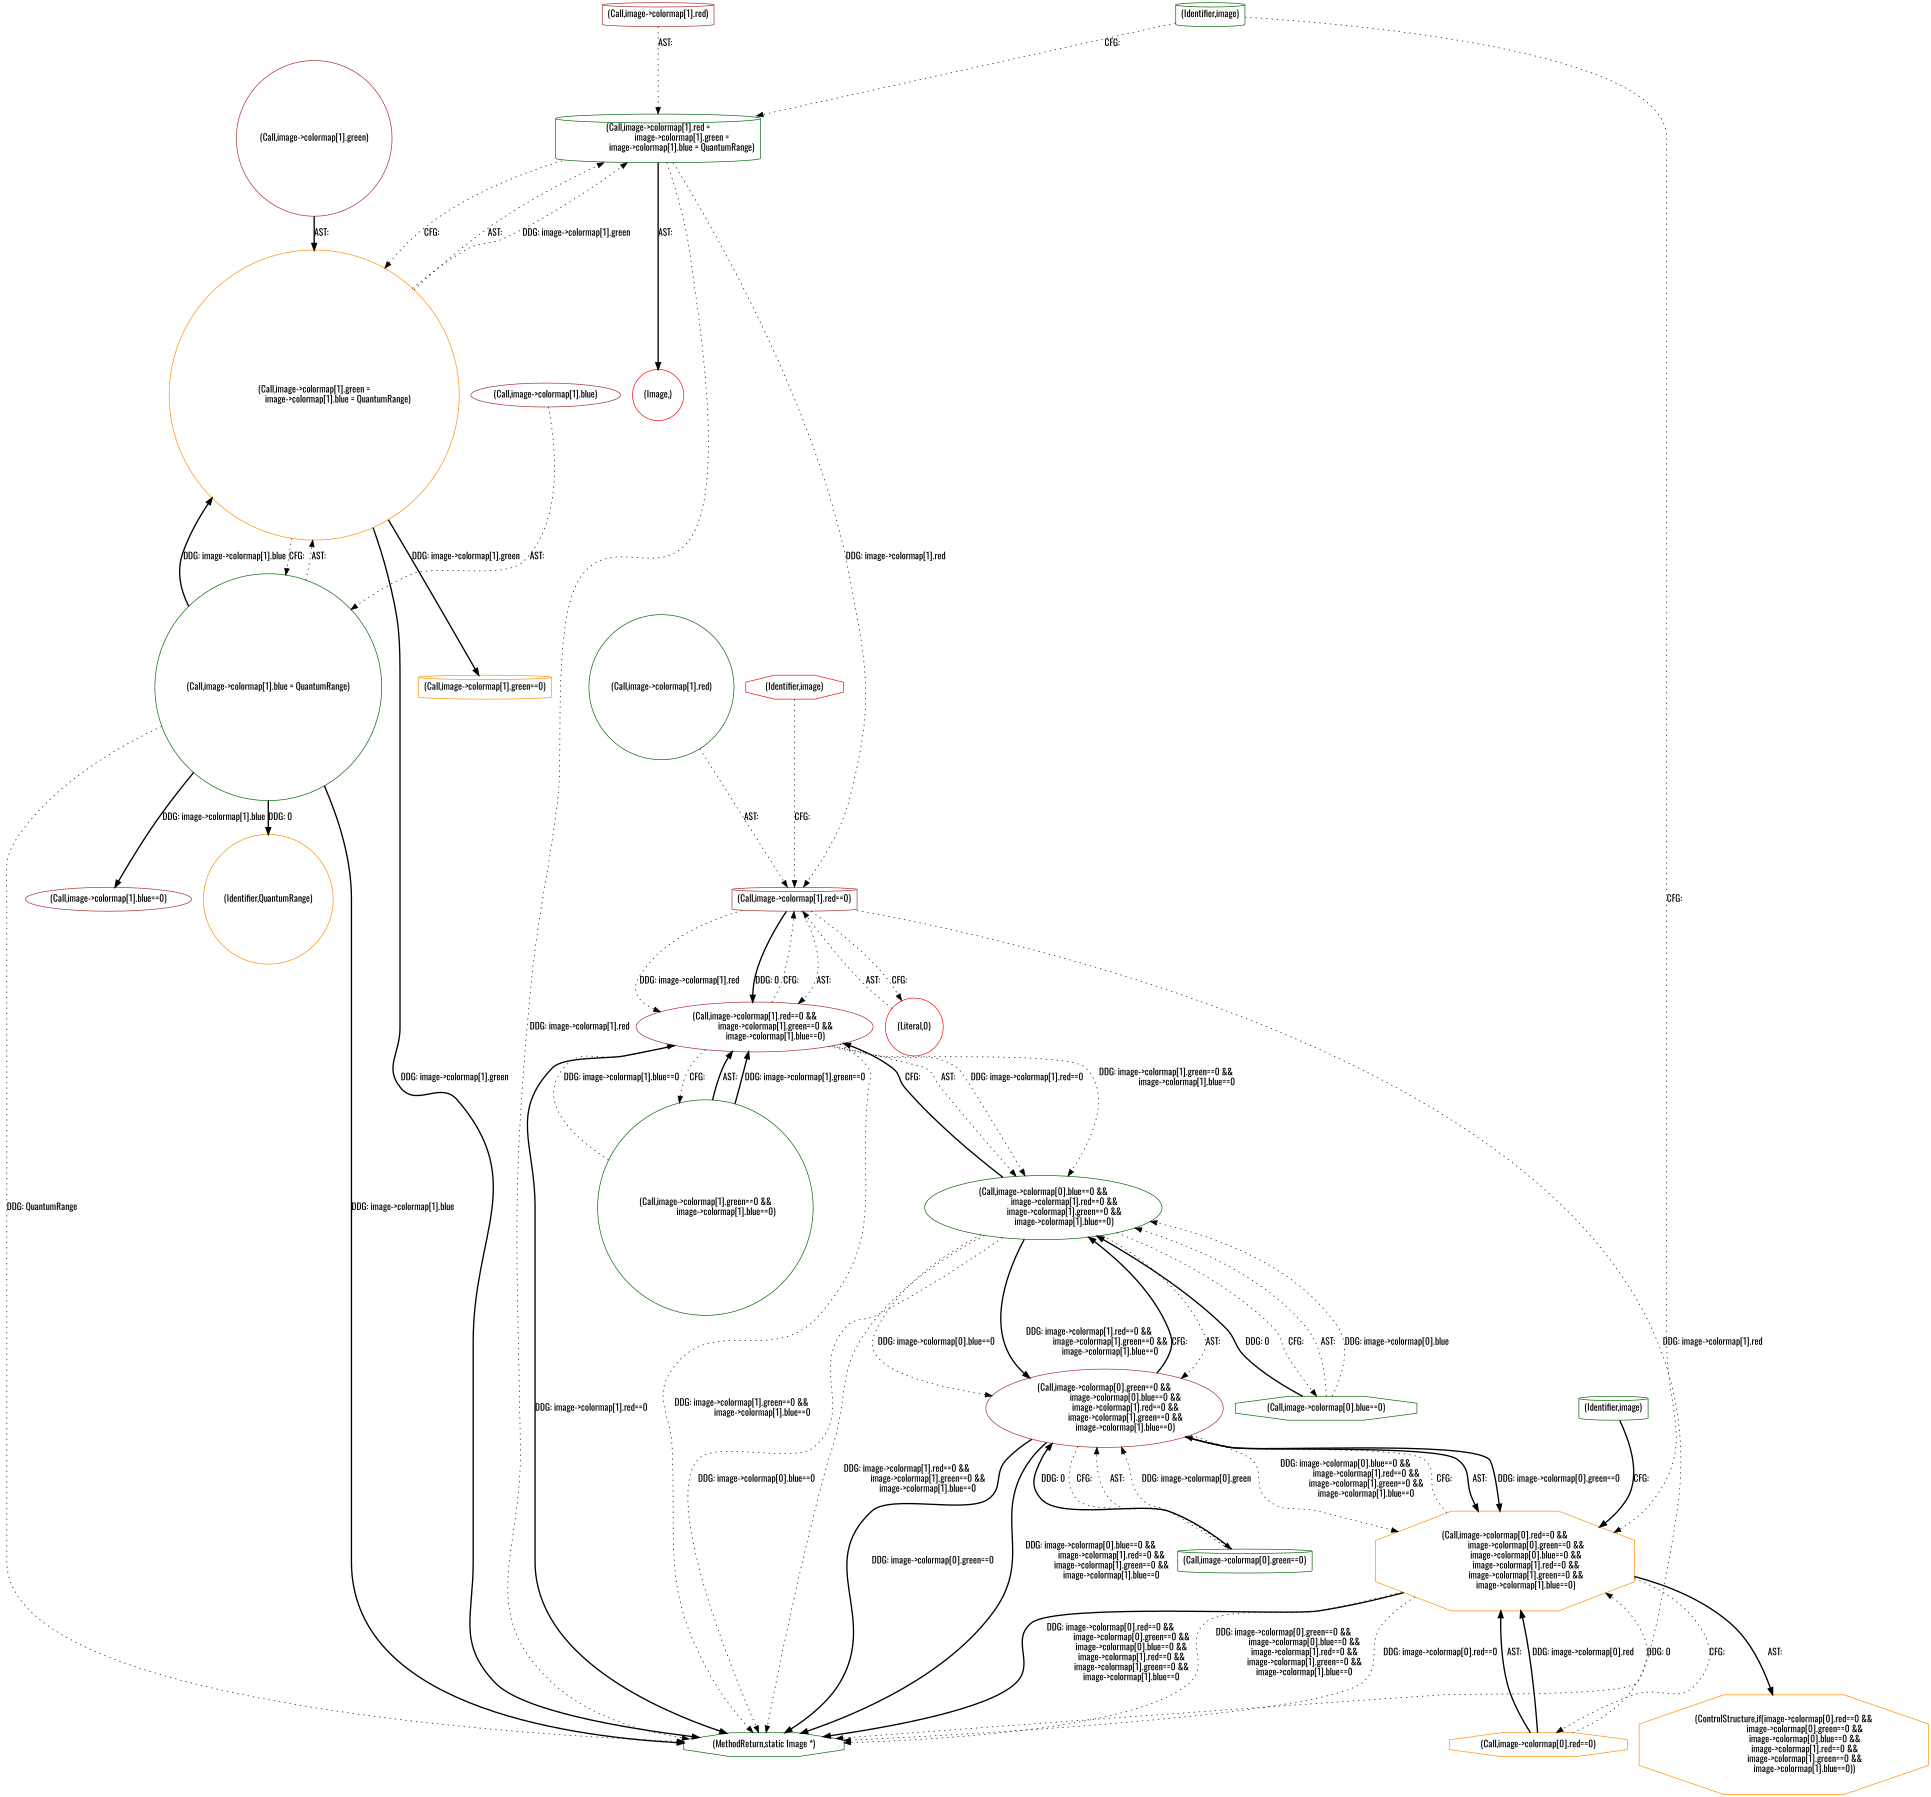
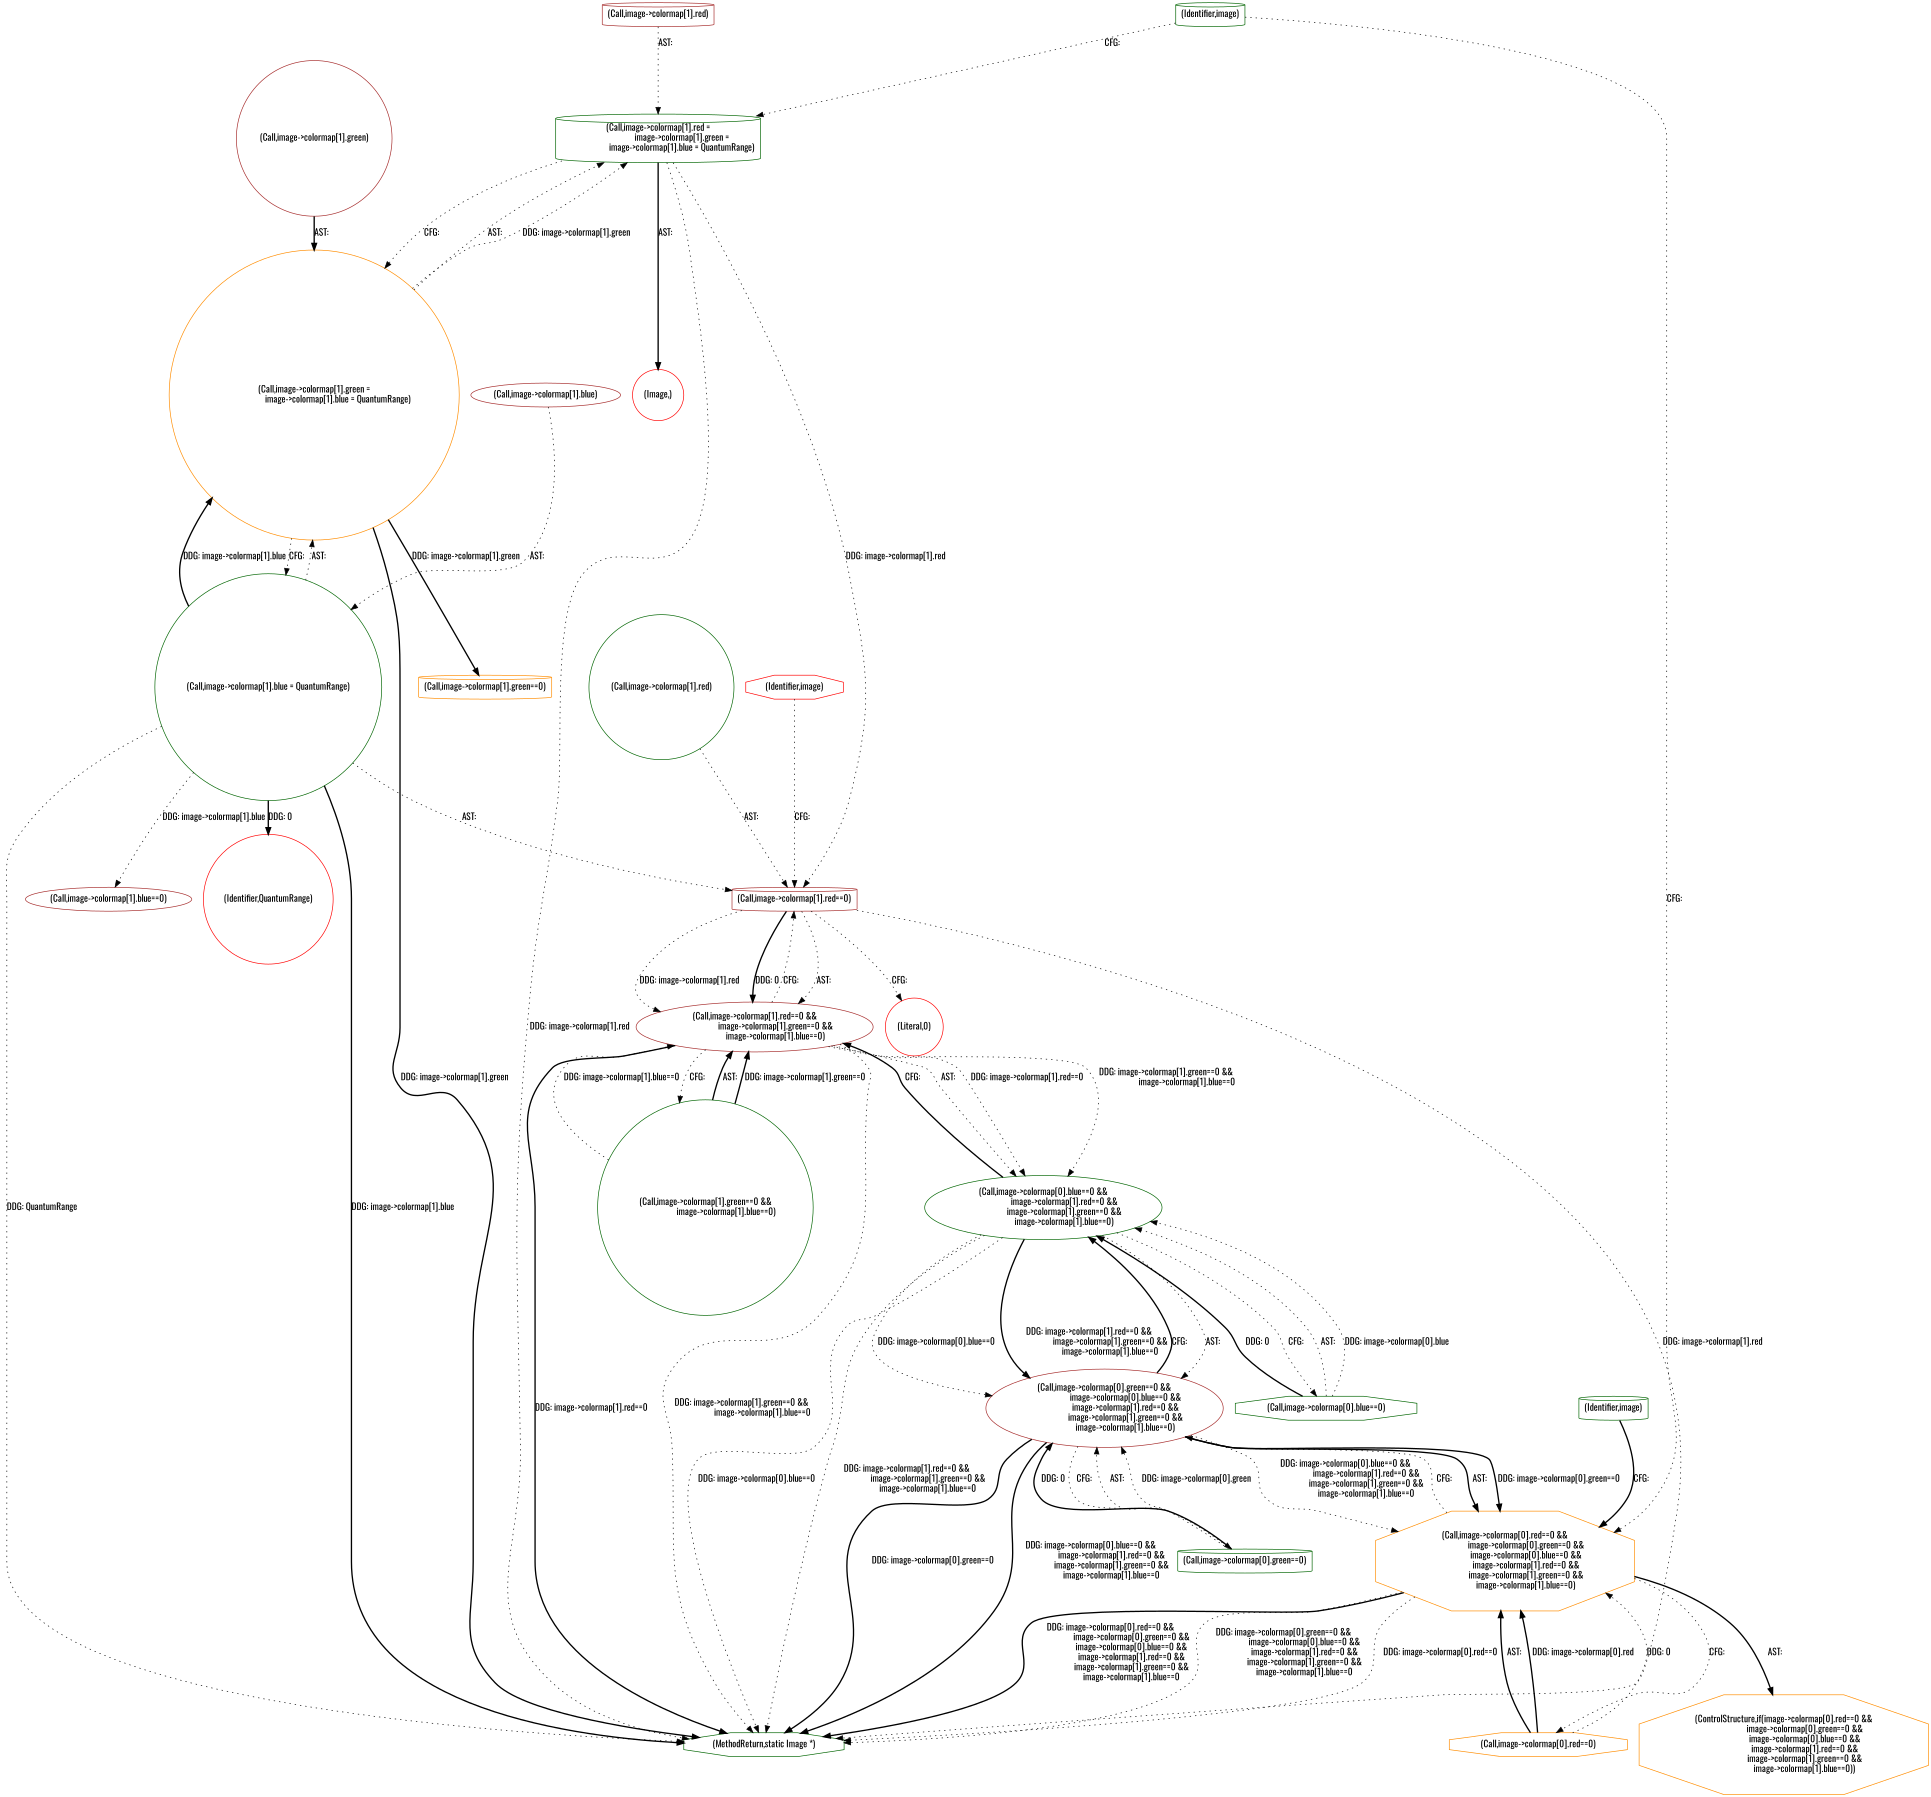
(154, 825) -> (154, 825)
(268, 899) -> (268, 899)
(846, 965) -> (532, 846)
